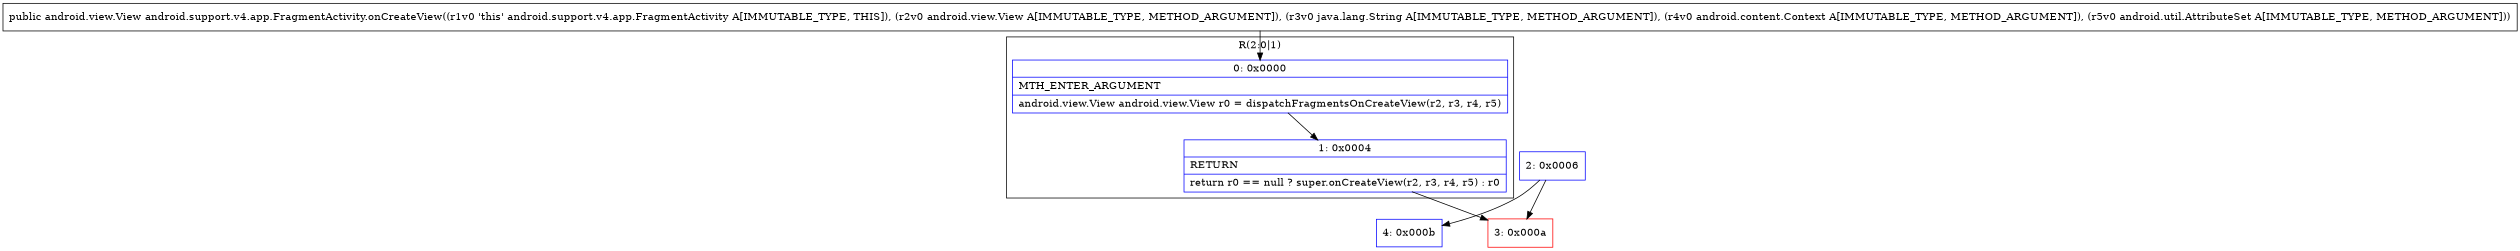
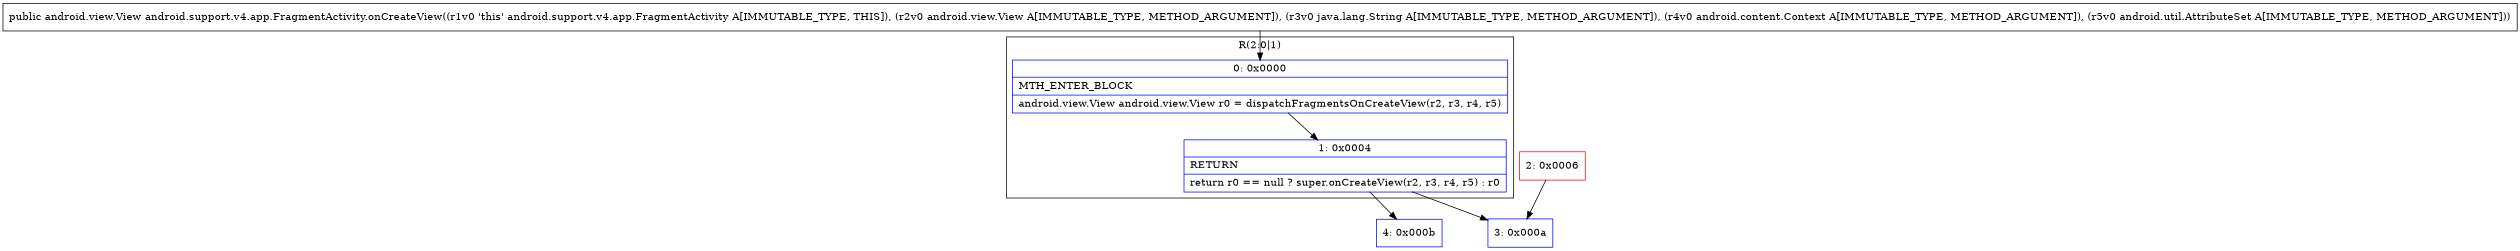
(1090, 86) -> (1076, 86)
(1552, 166) -> (1552, 166)
(1498, 207) -> (1380, 203)
(1520, 233) -> (1520, 233)
